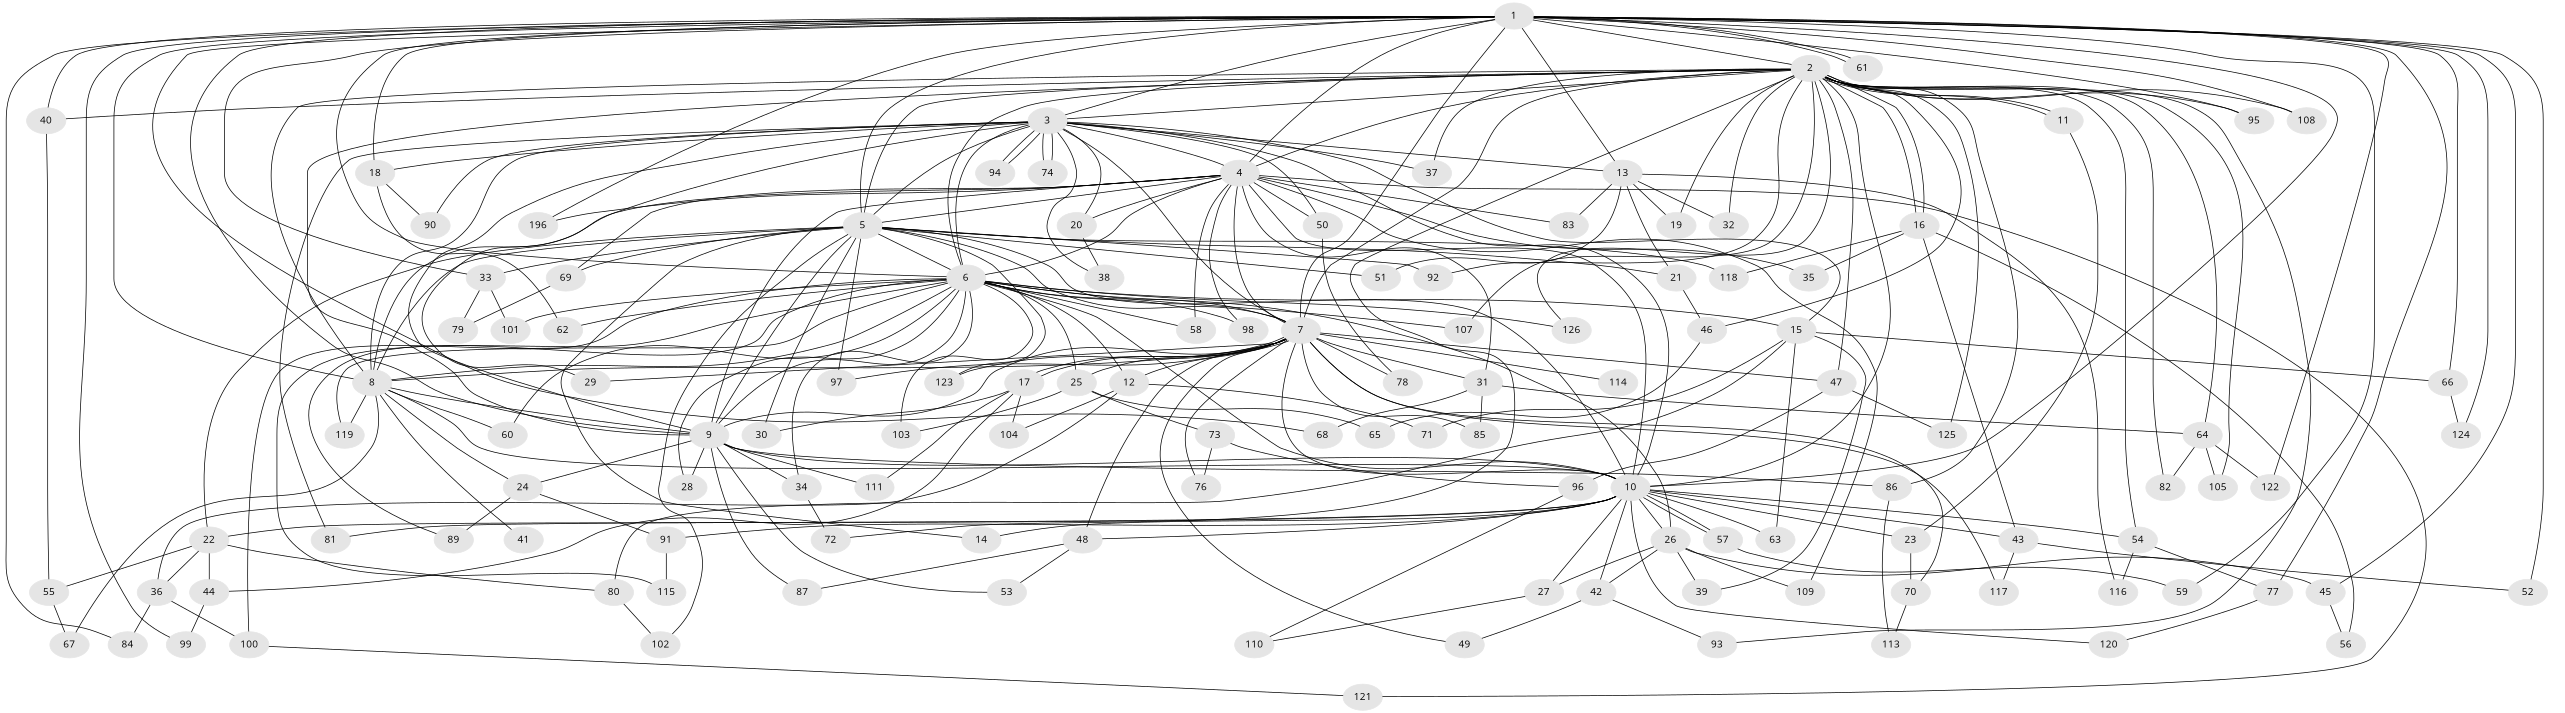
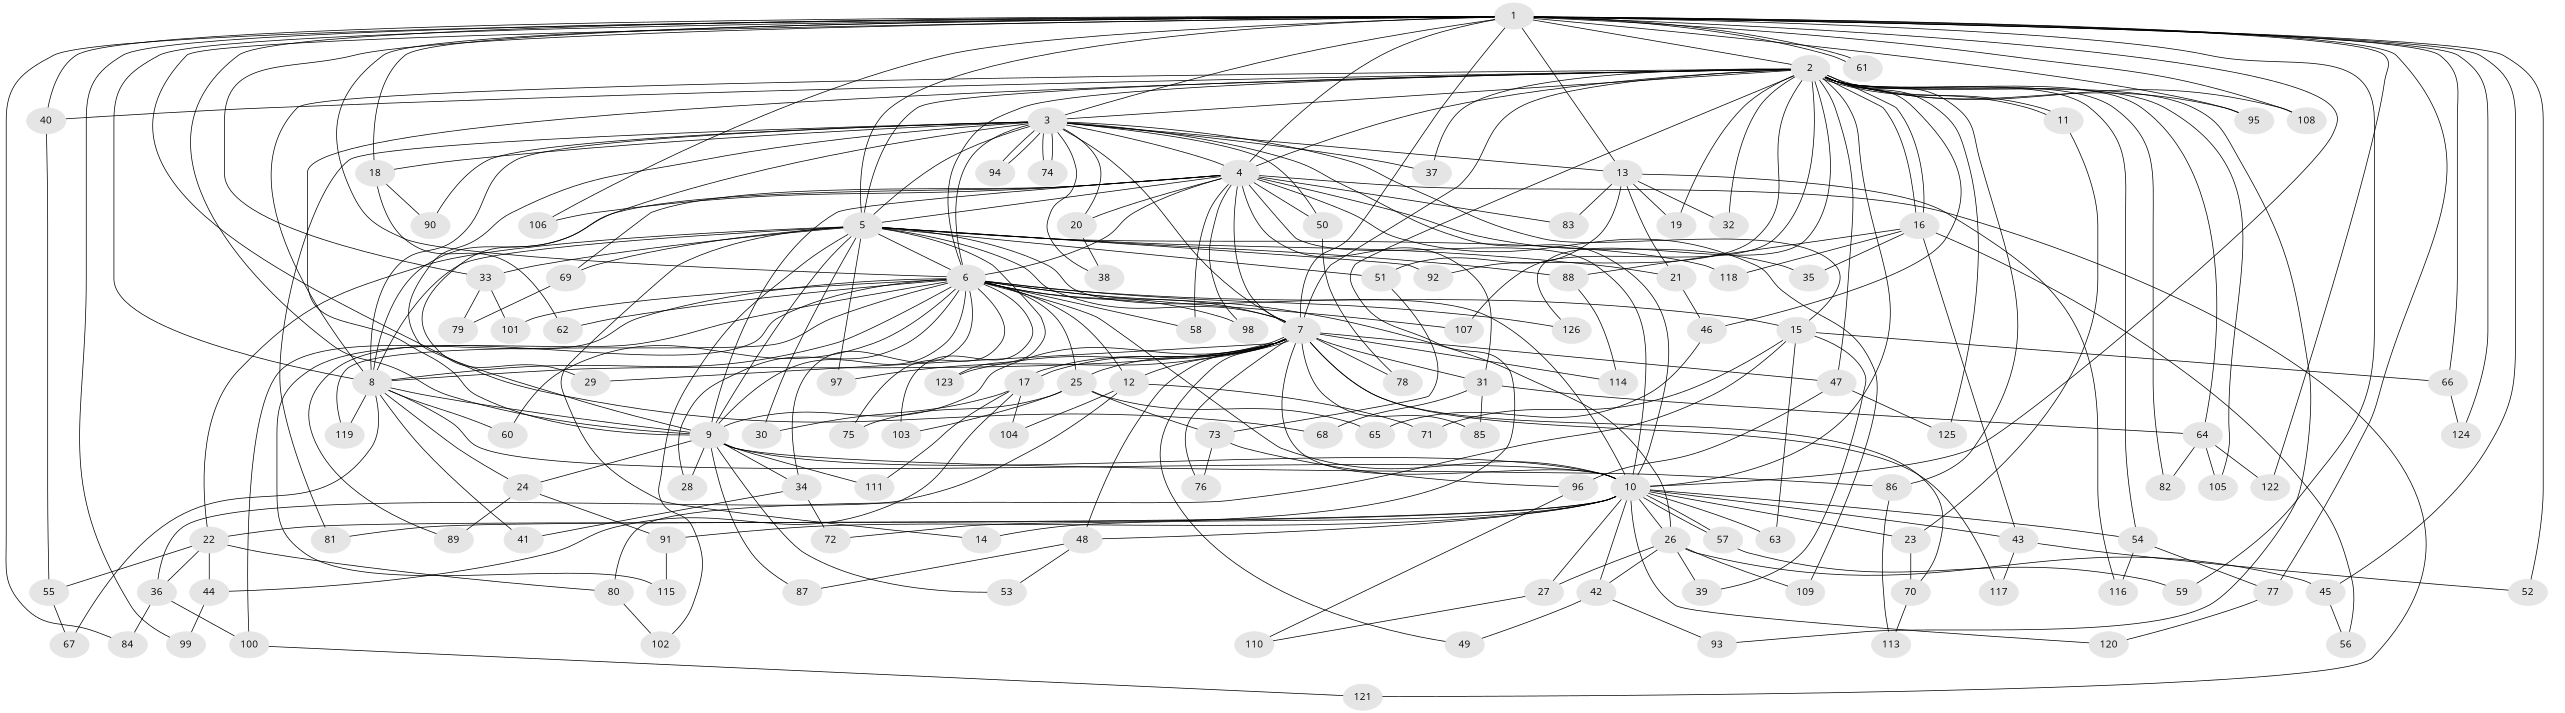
(538, 226) -> (538, 226)
none -> (1569, 278)
none -> (1384, 406)
none -> (849, 435)
none -> (663, 513)
